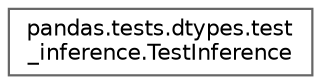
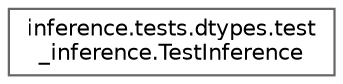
(161, 42) -> (172, 42)
